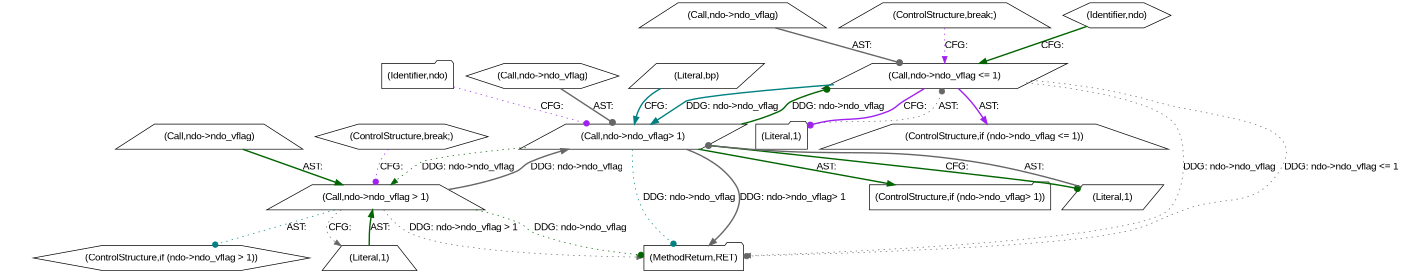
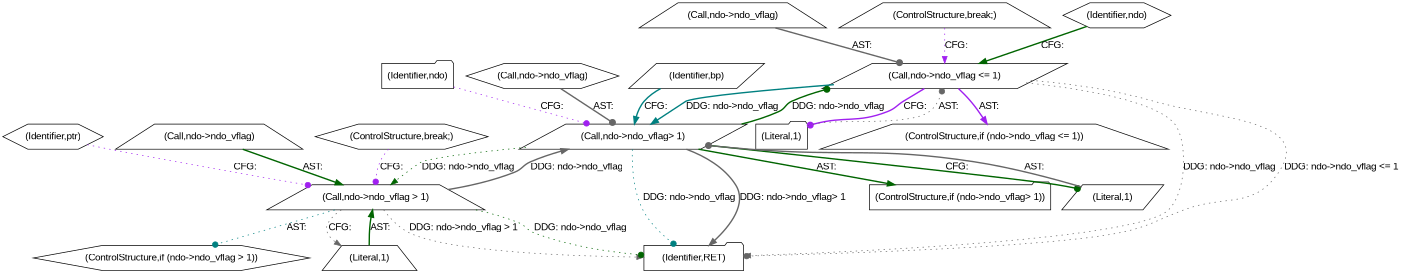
(697, 76) -> (697, 76)
none -> (53, 137)
(694, 258) -> (694, 258)
